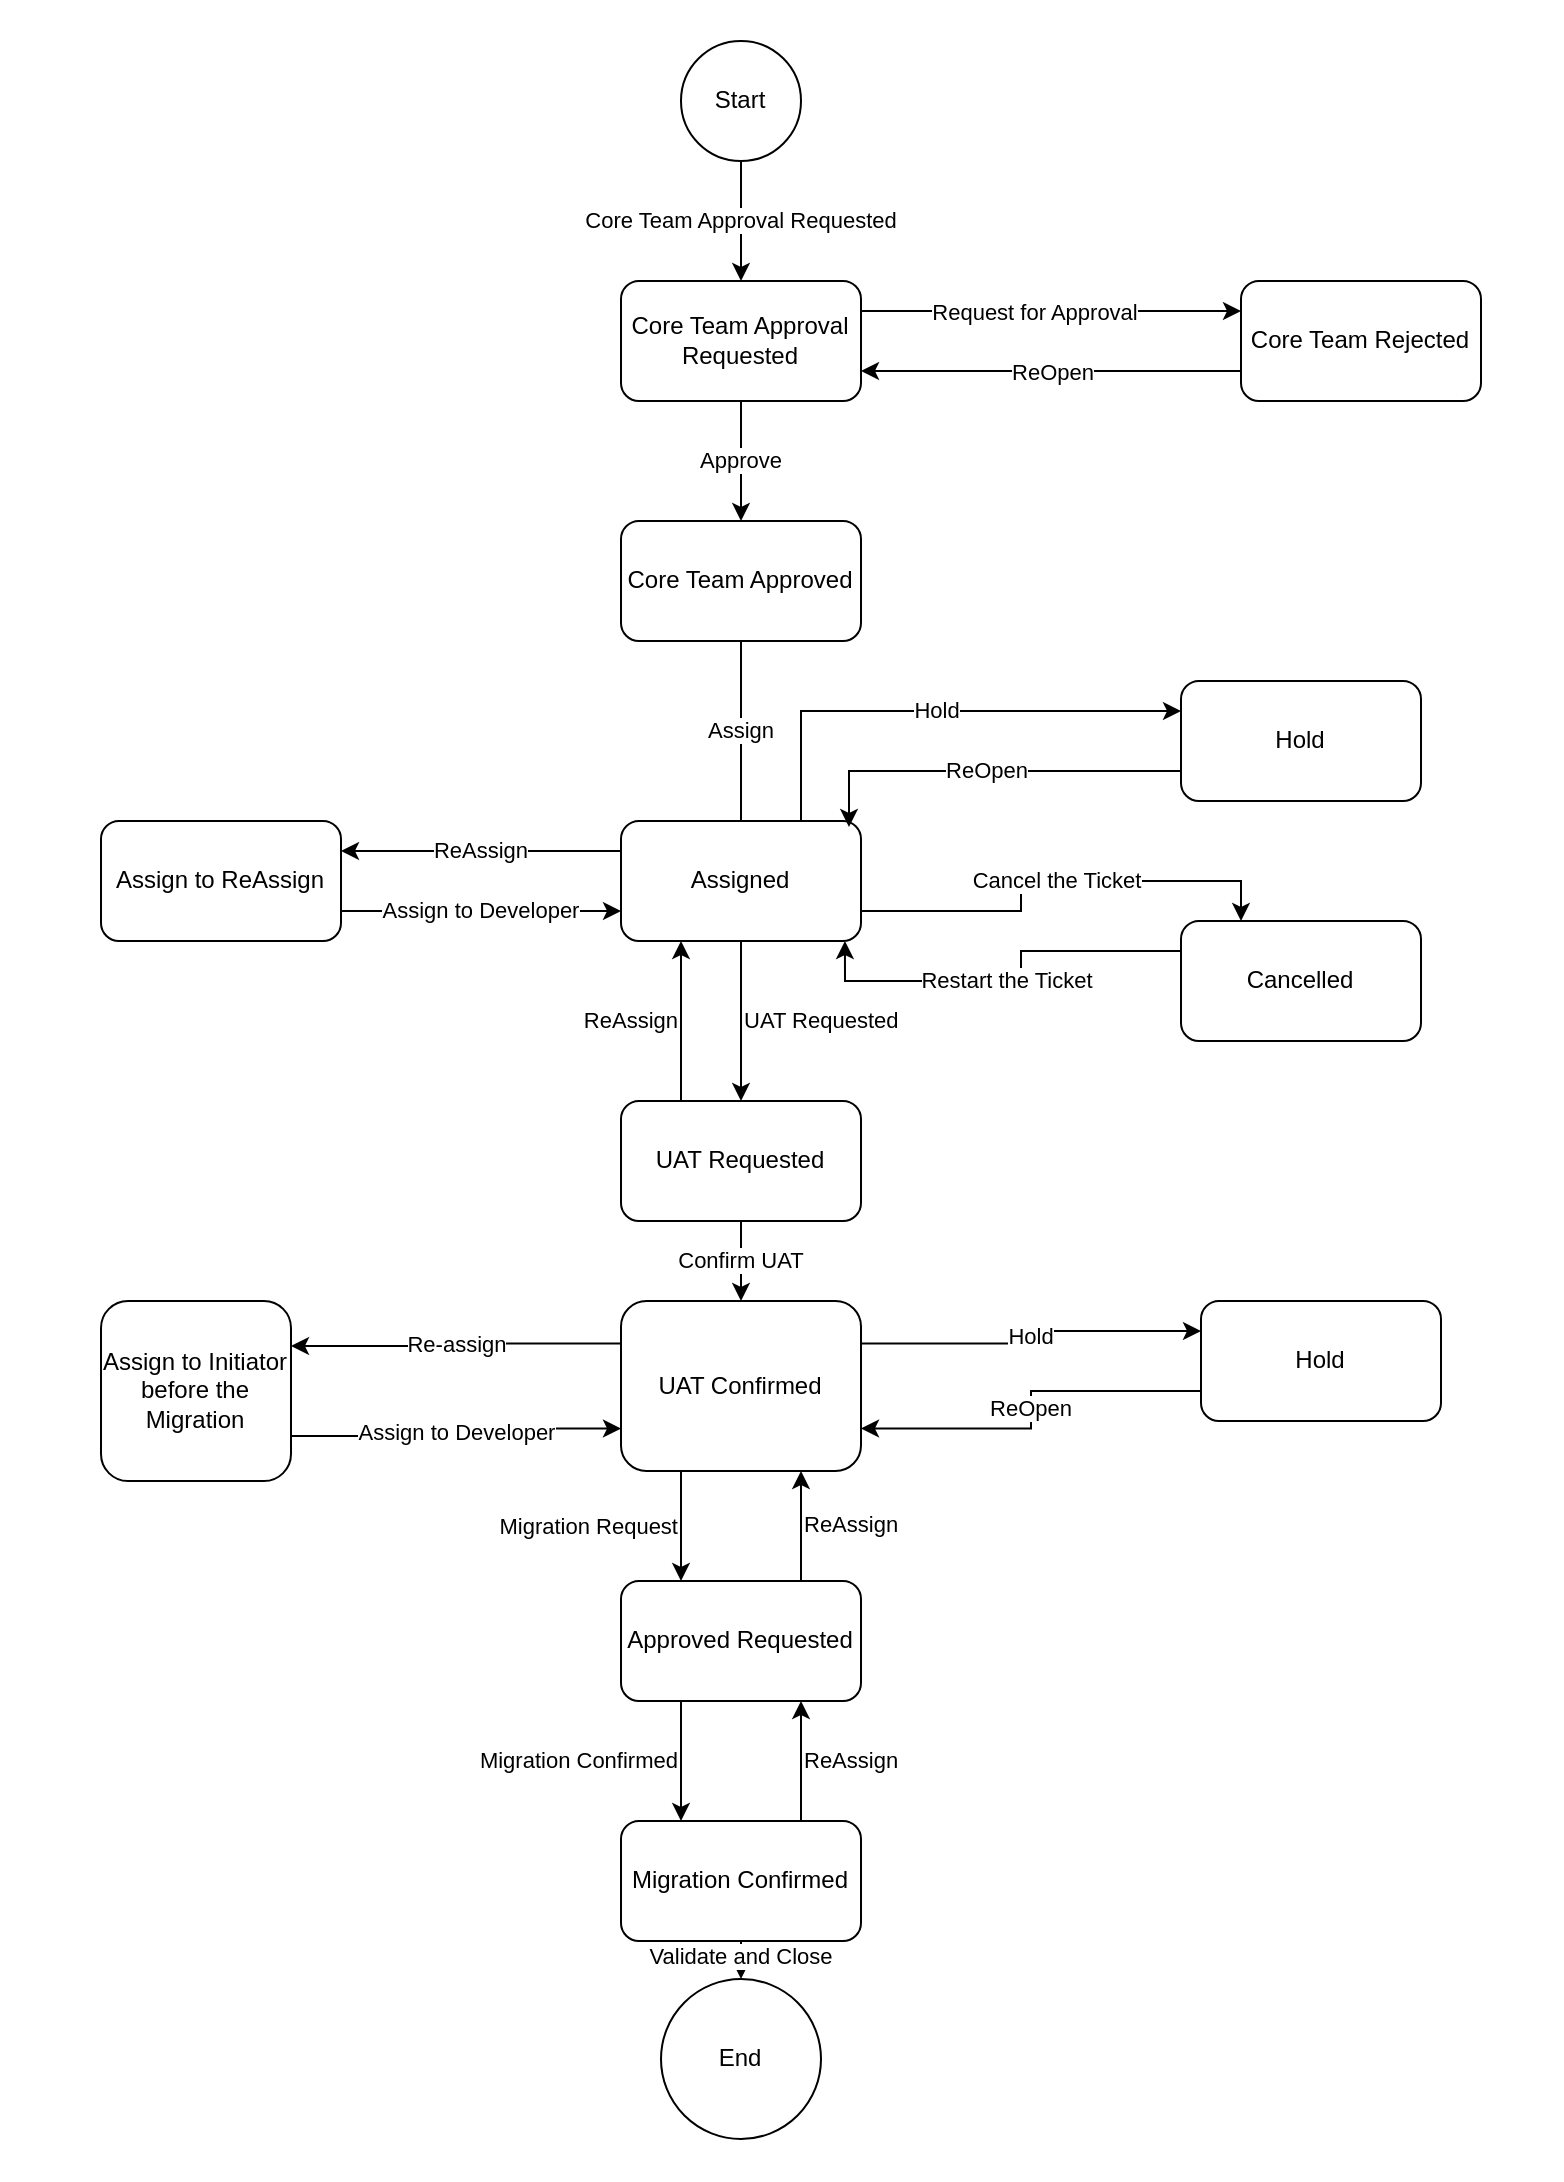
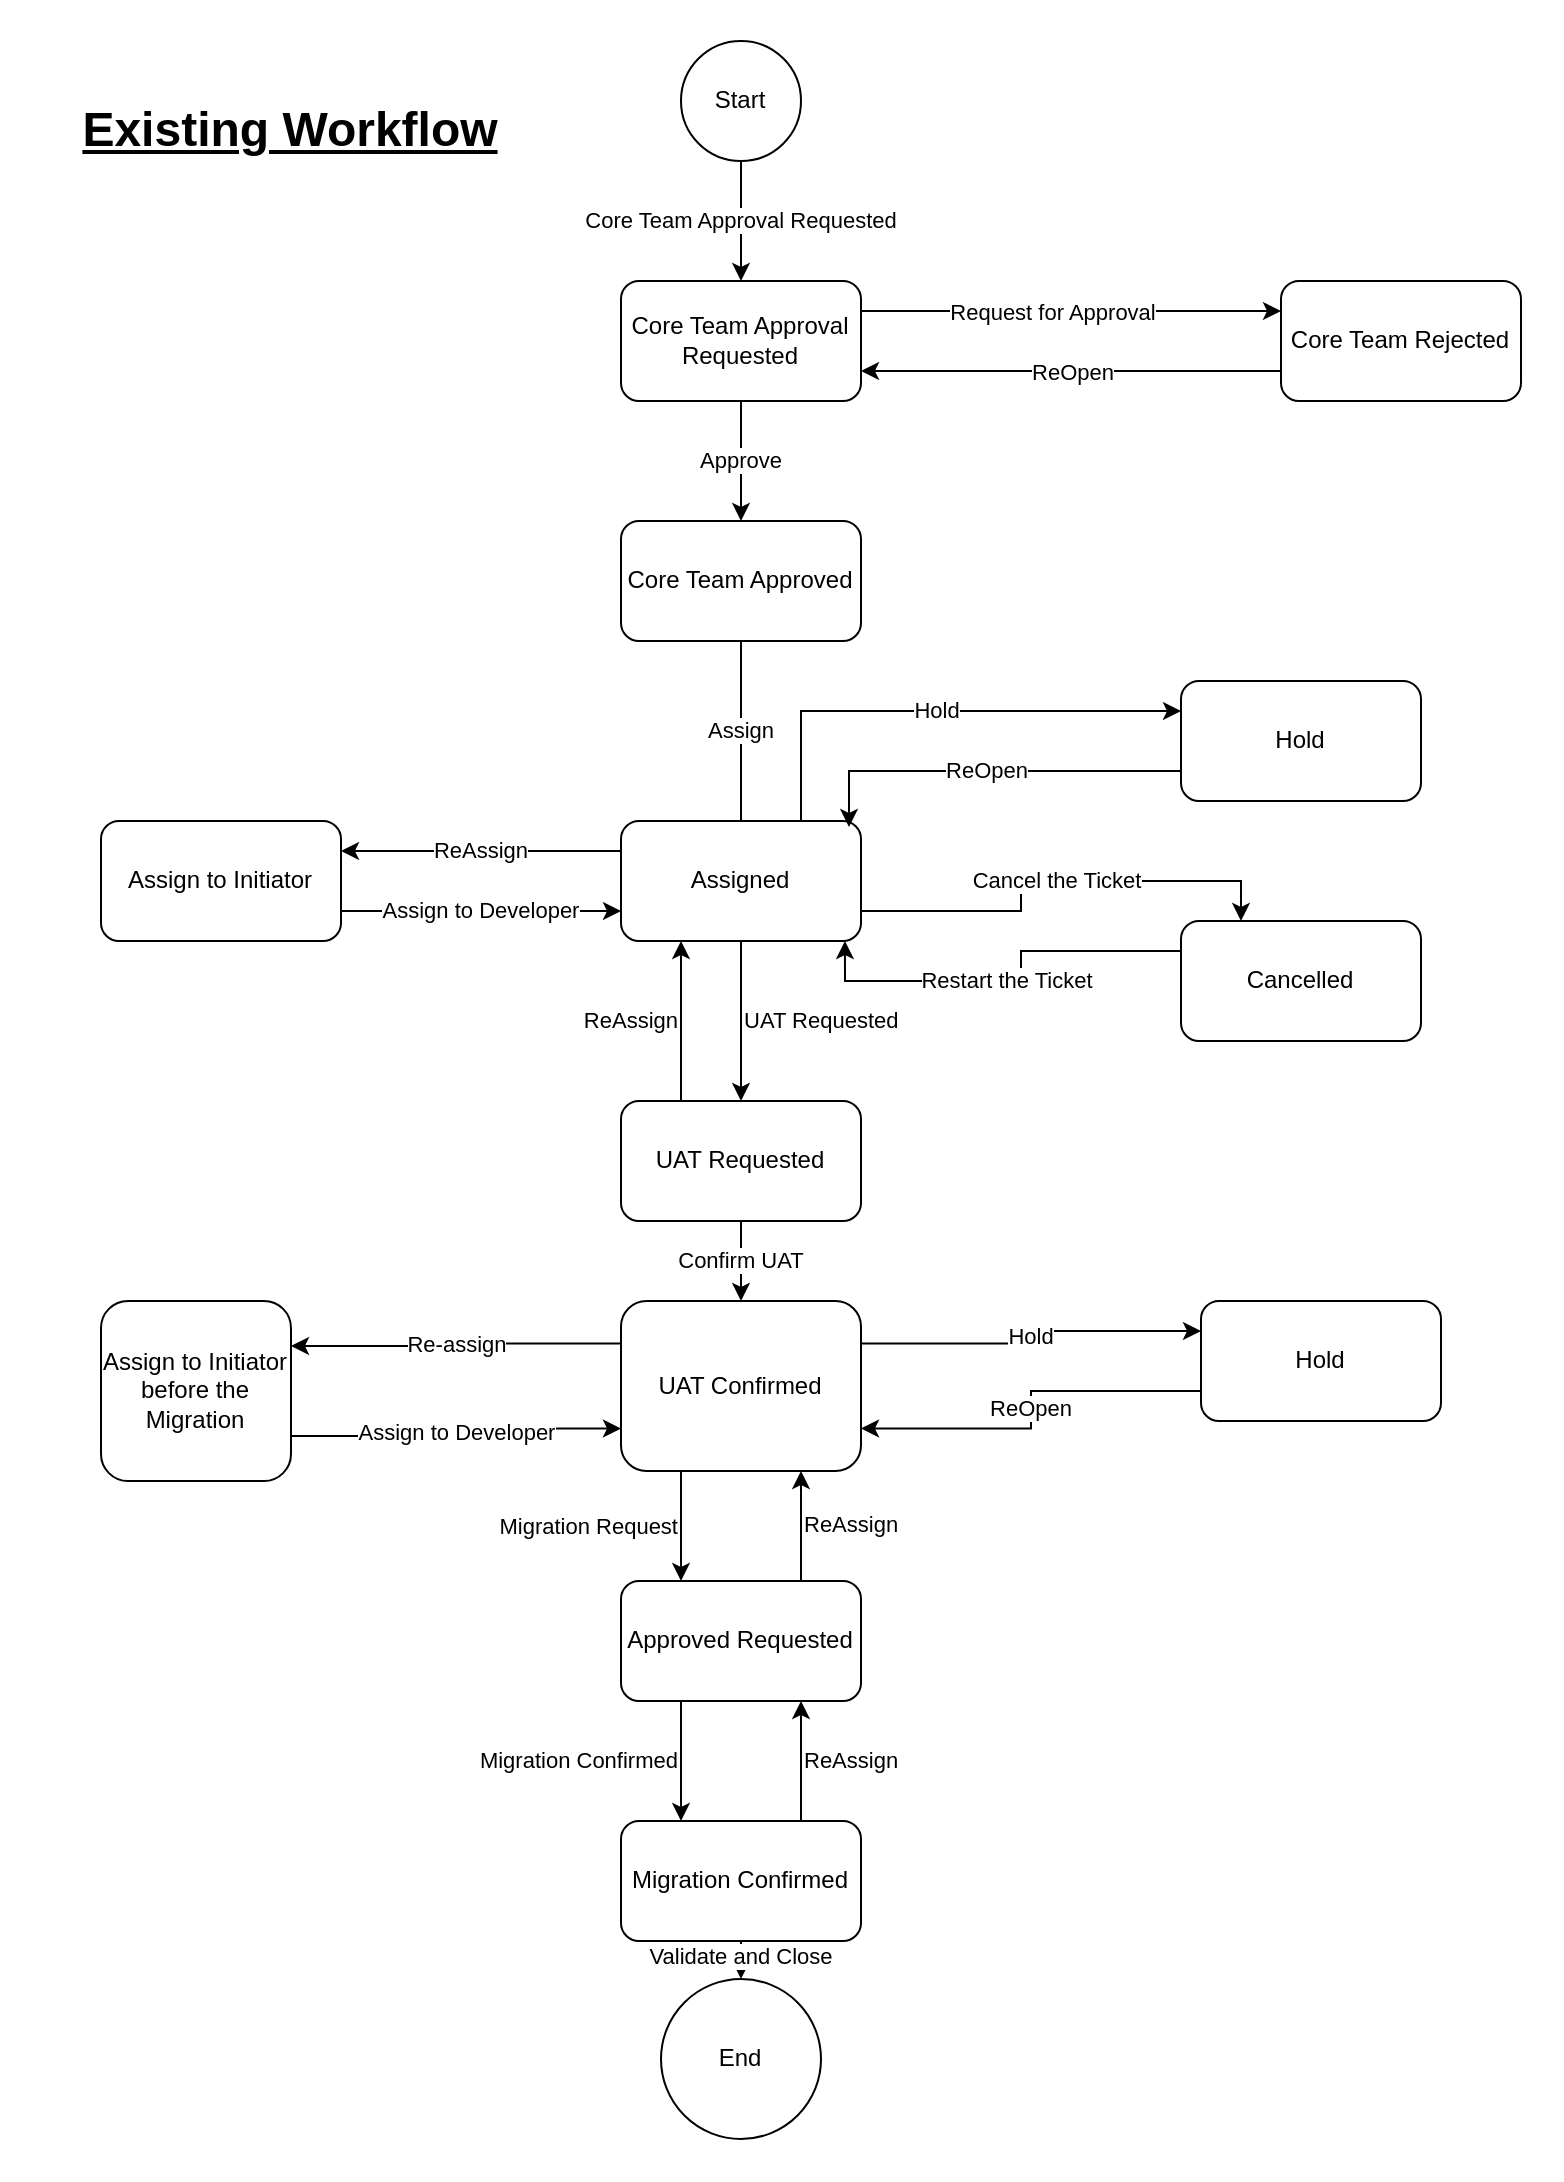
none -> (291, 131)
(1361, 341) -> (1401, 341)
(221, 881) -> (221, 881)
